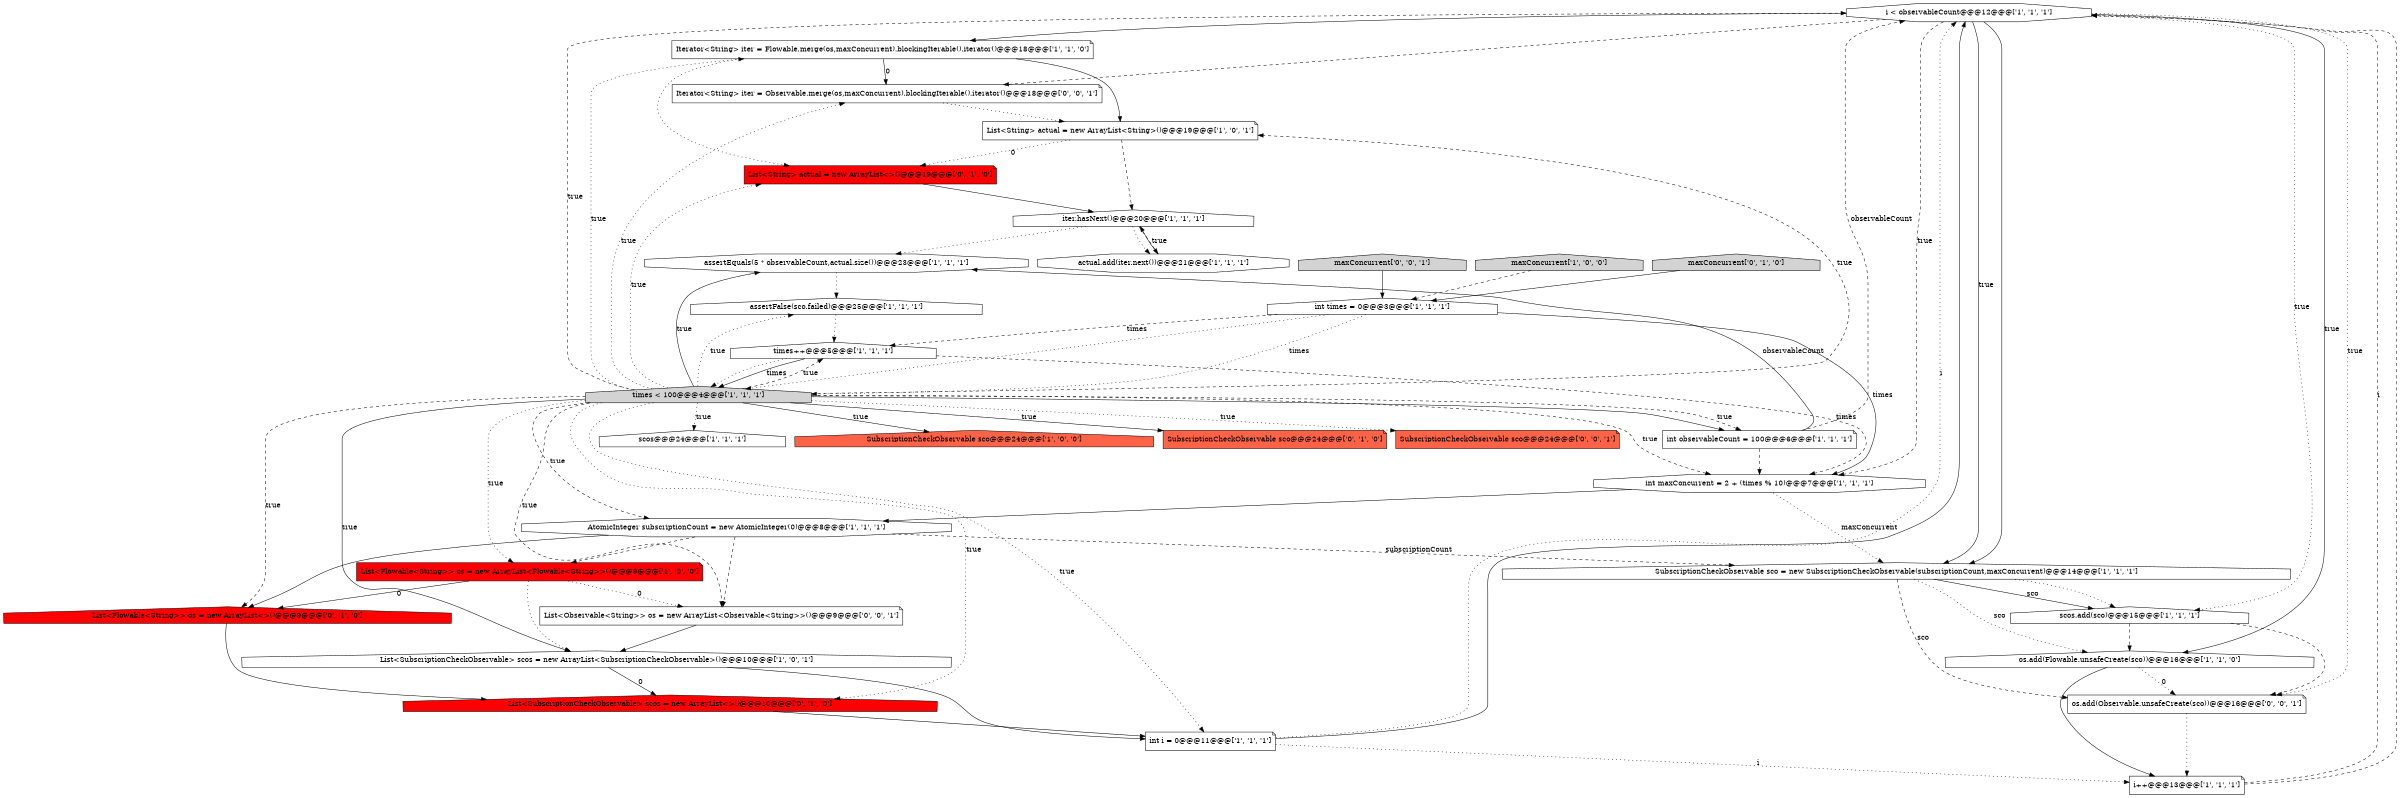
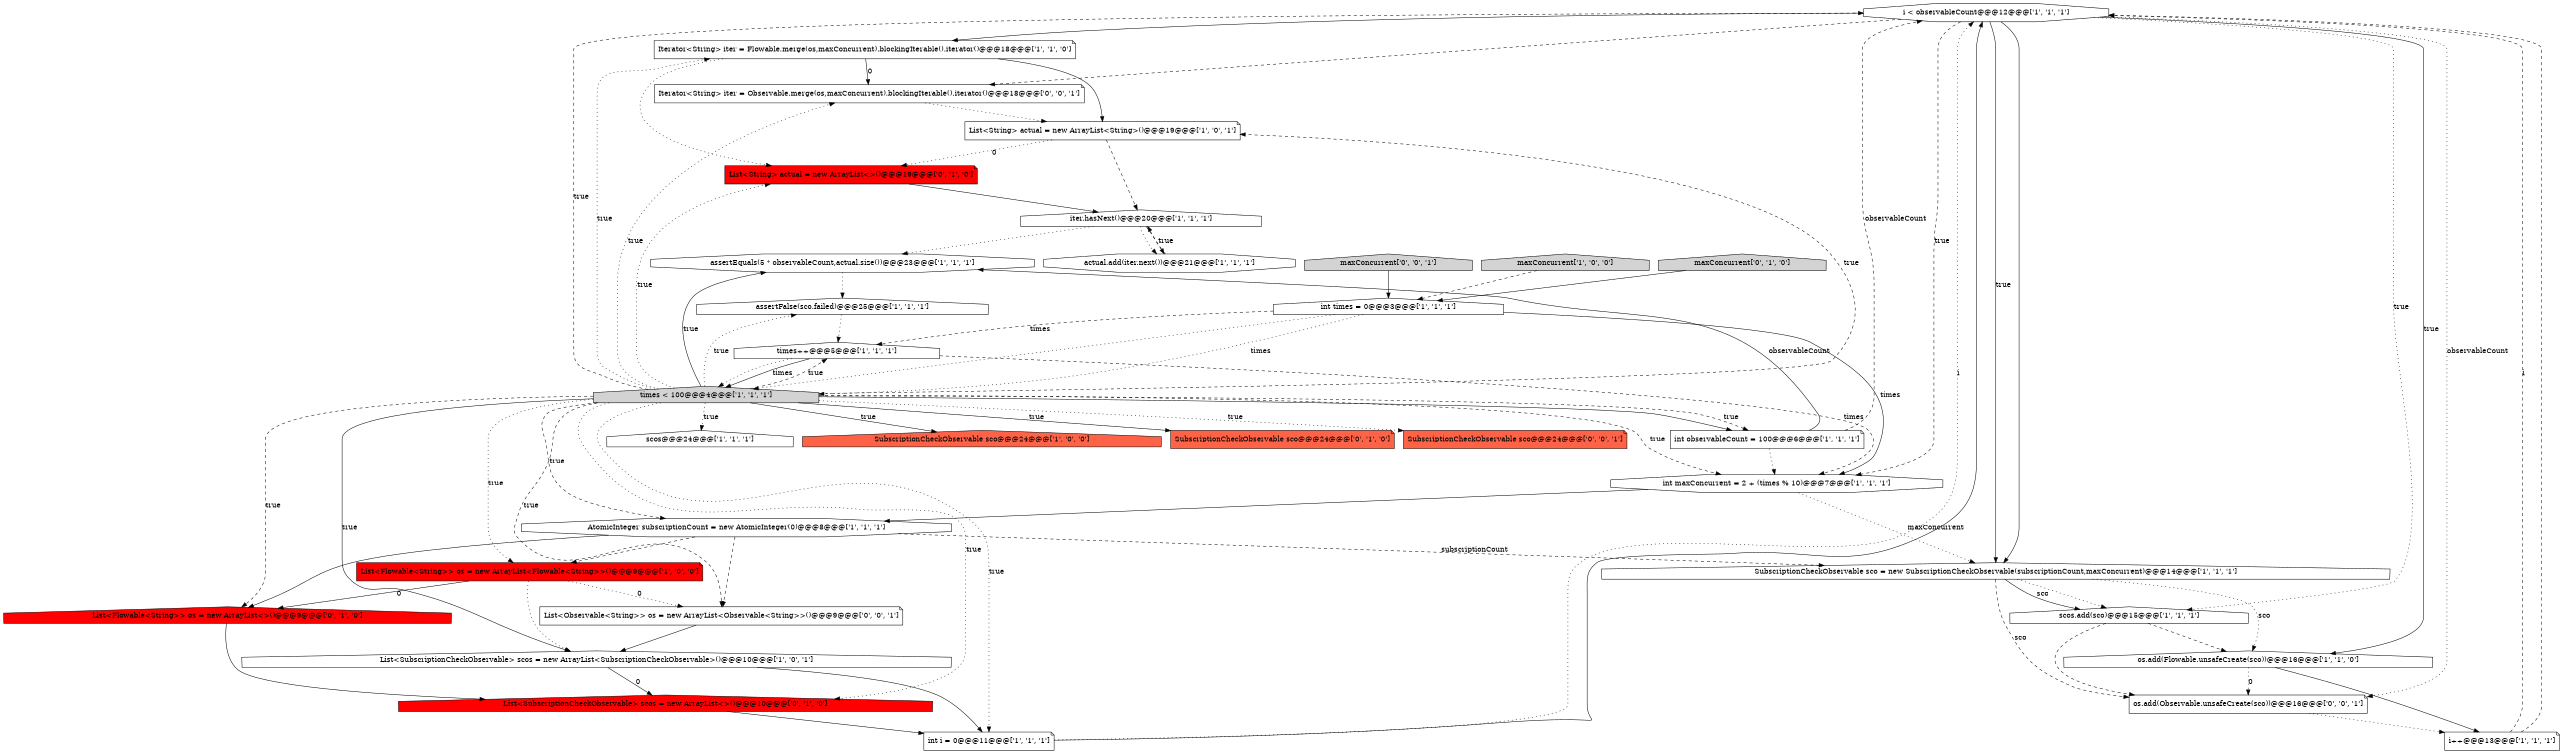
(1150, 243) -> (1157, 243)
(2355, 351) -> (2478, 351)
(1760, 459) -> (1771, 459)
(1700, 763) -> none
